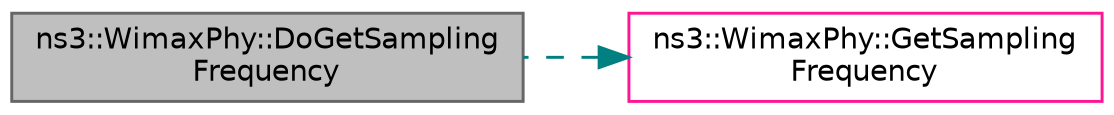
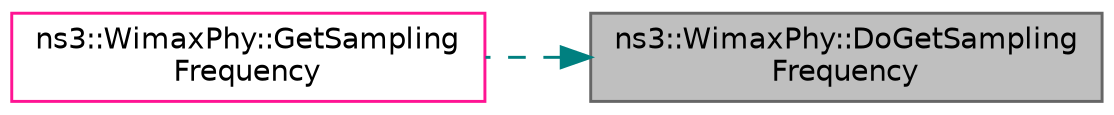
(561, 57) -> (523, 57)
